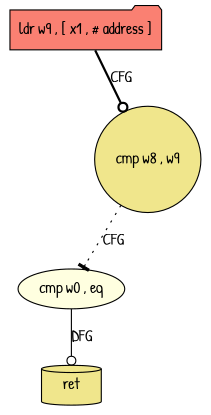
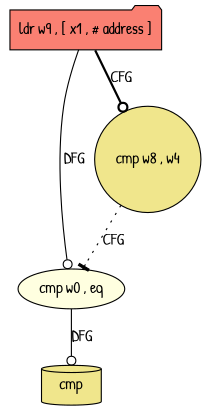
none -> (60, 154)
(148, 159) -> (148, 159)
(71, 385) -> (71, 385)
